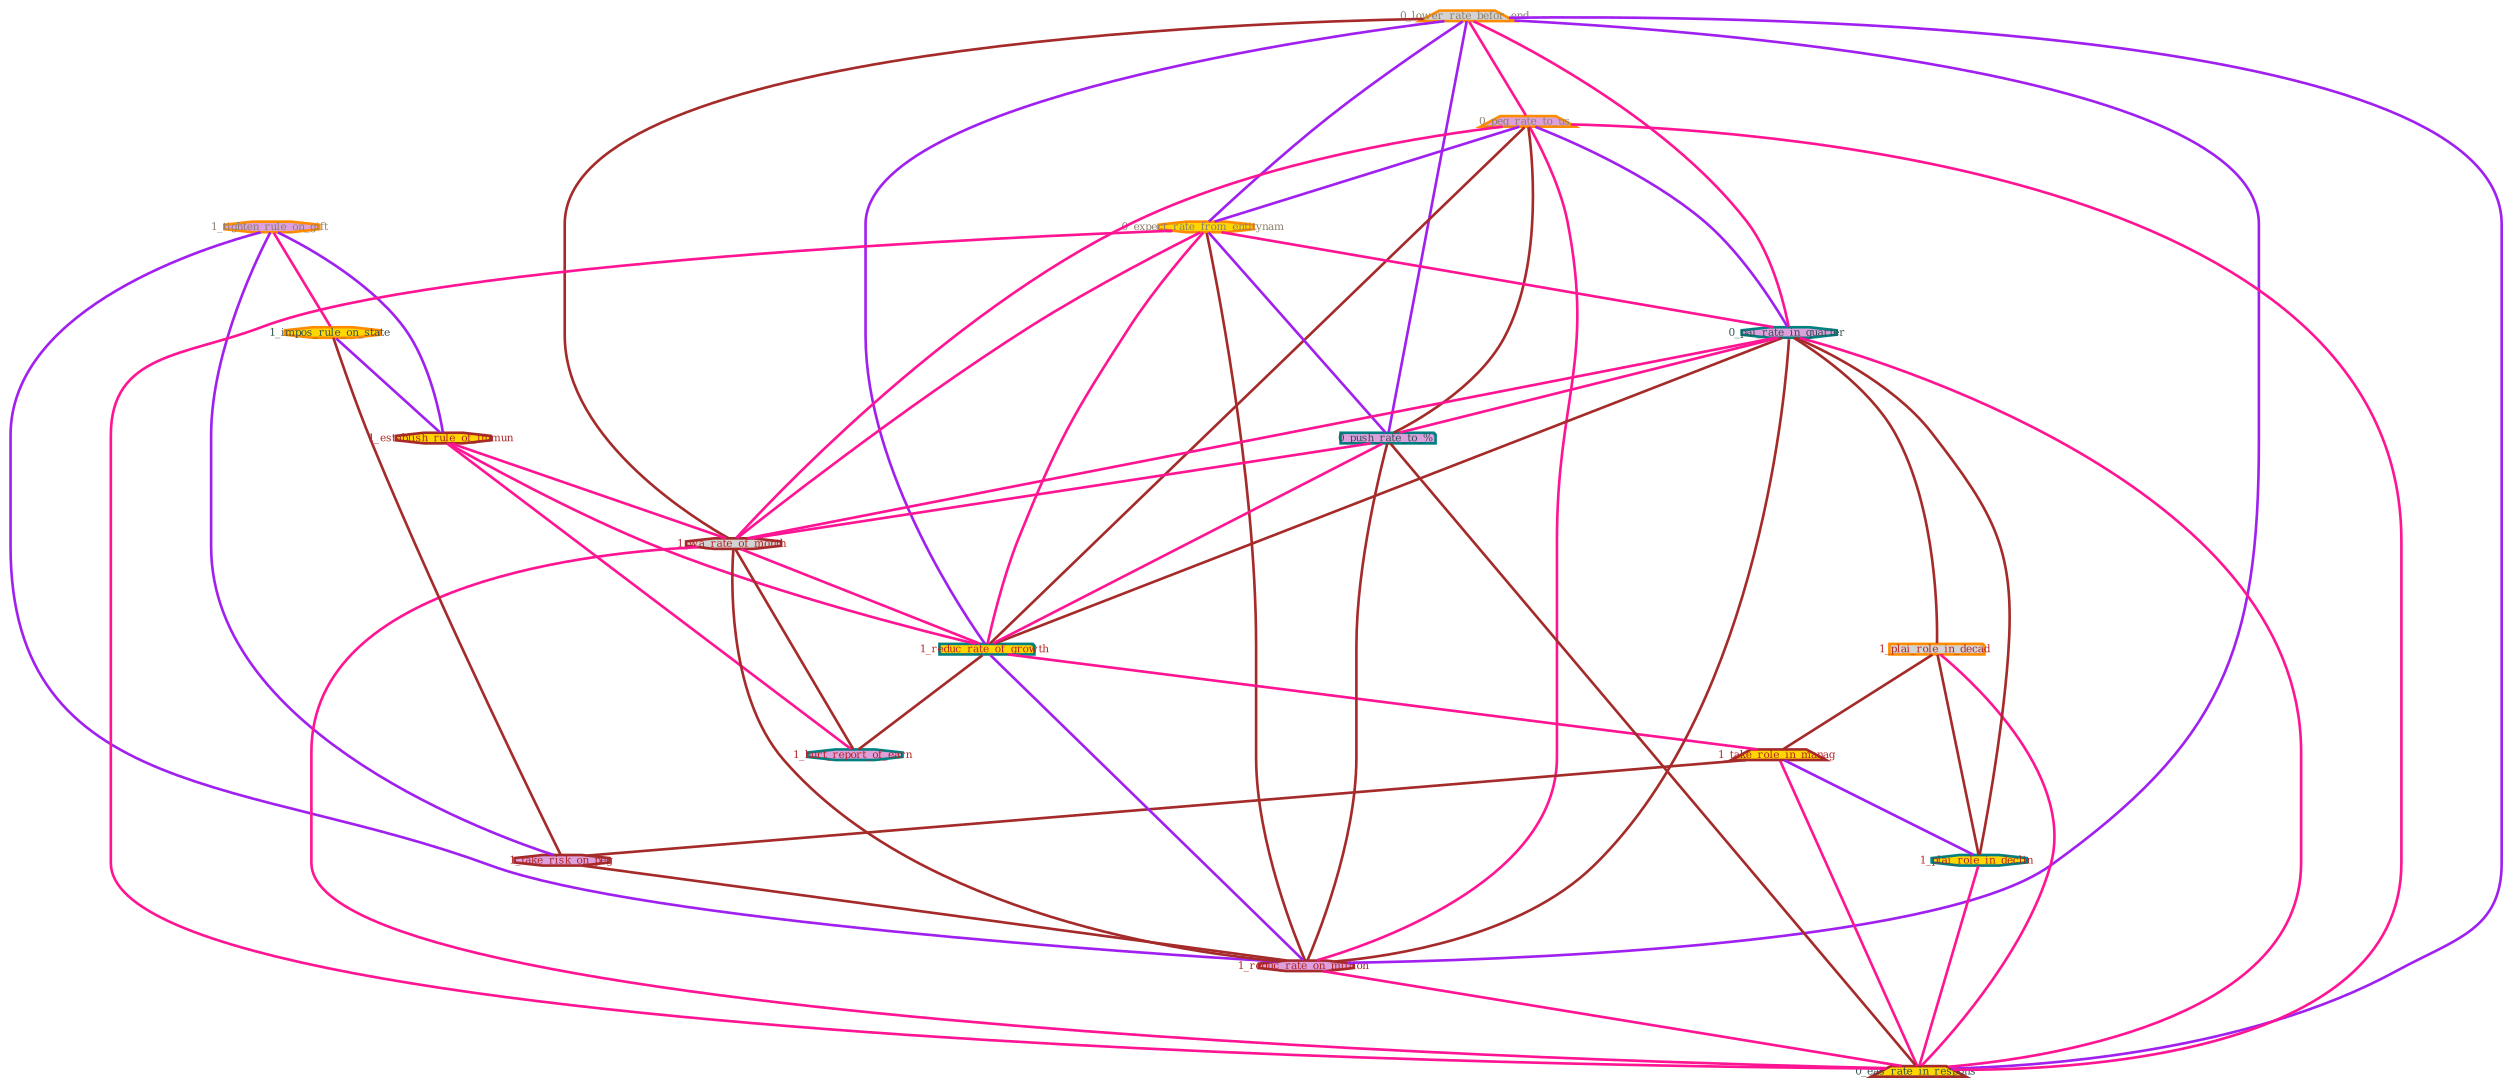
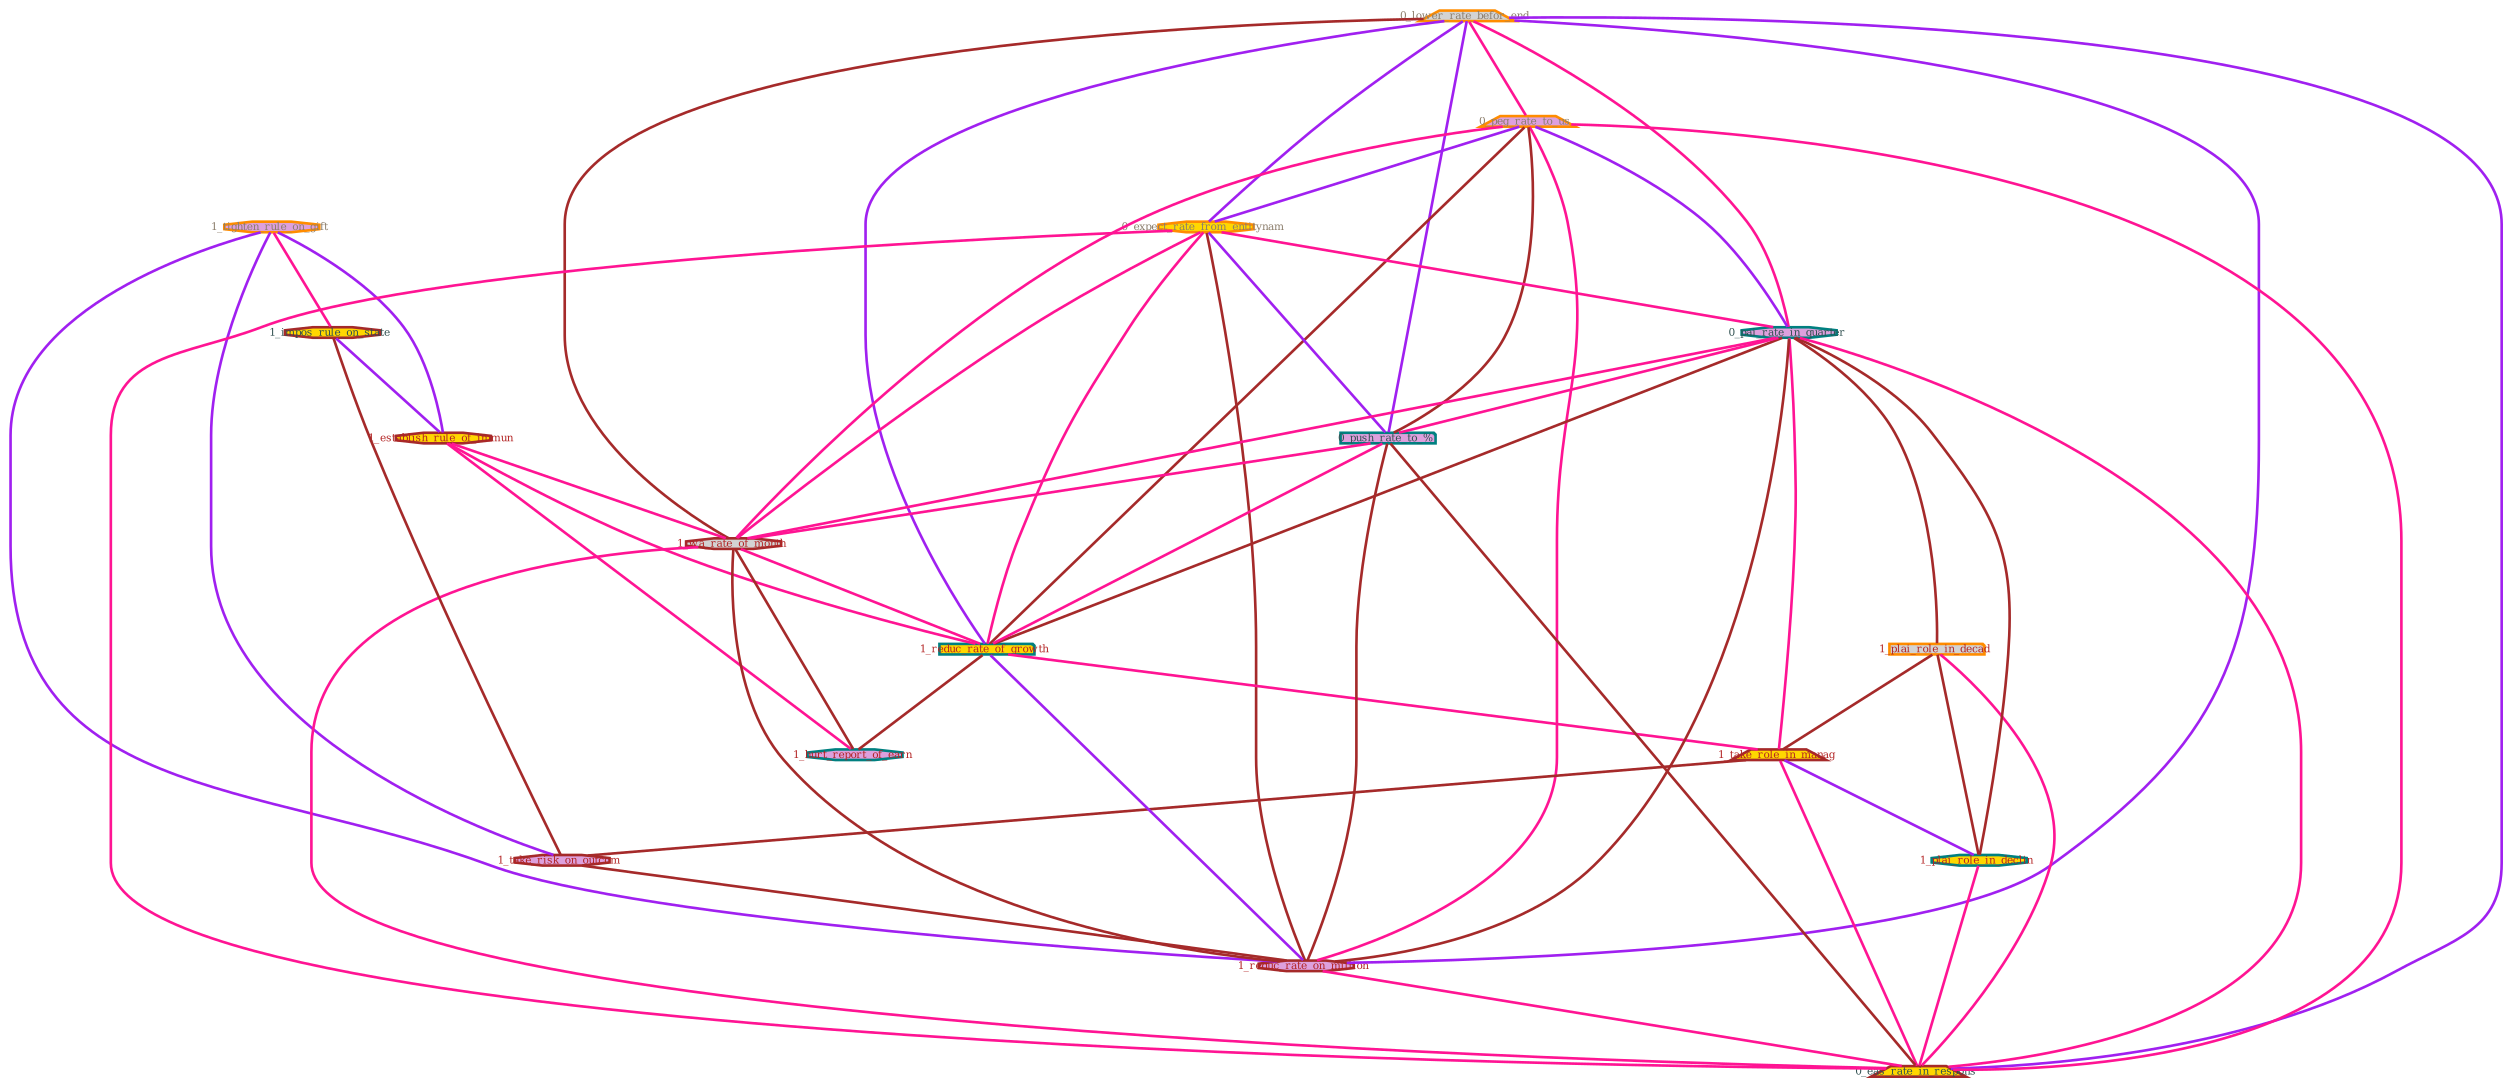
(332, 332) -> (332, 332)
none -> (1795, 544)
(562, 860) -> (562, 860)
